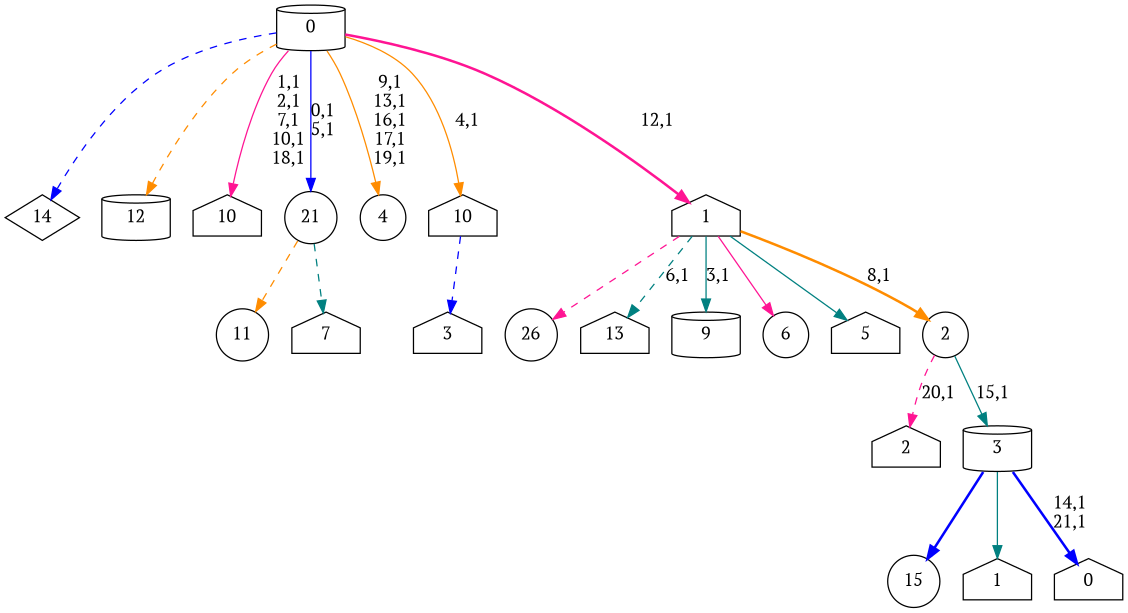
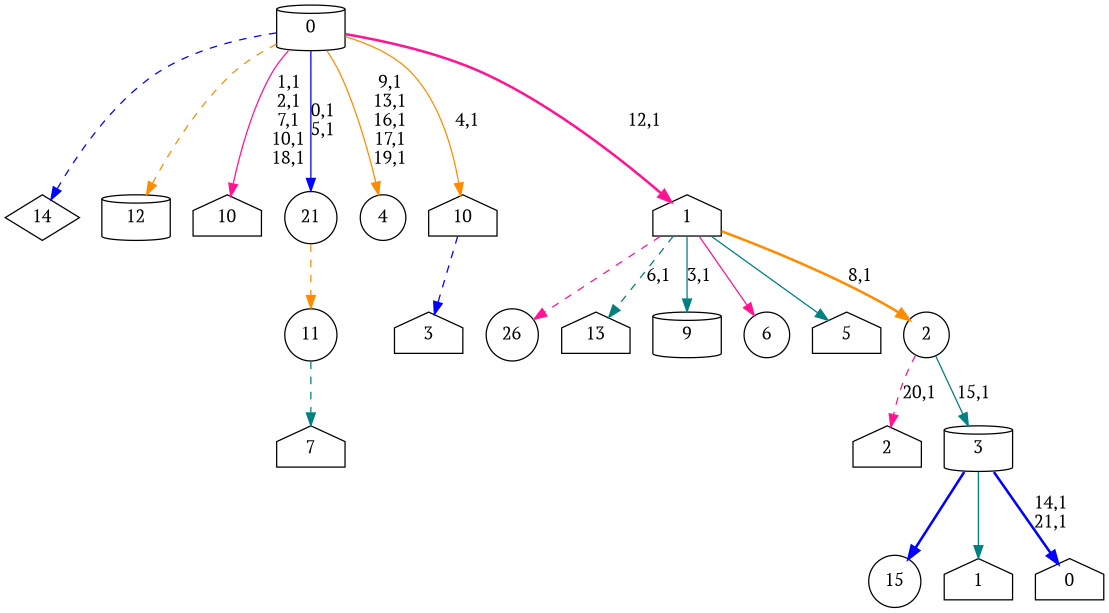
(318, 272) -> (311, 387)
